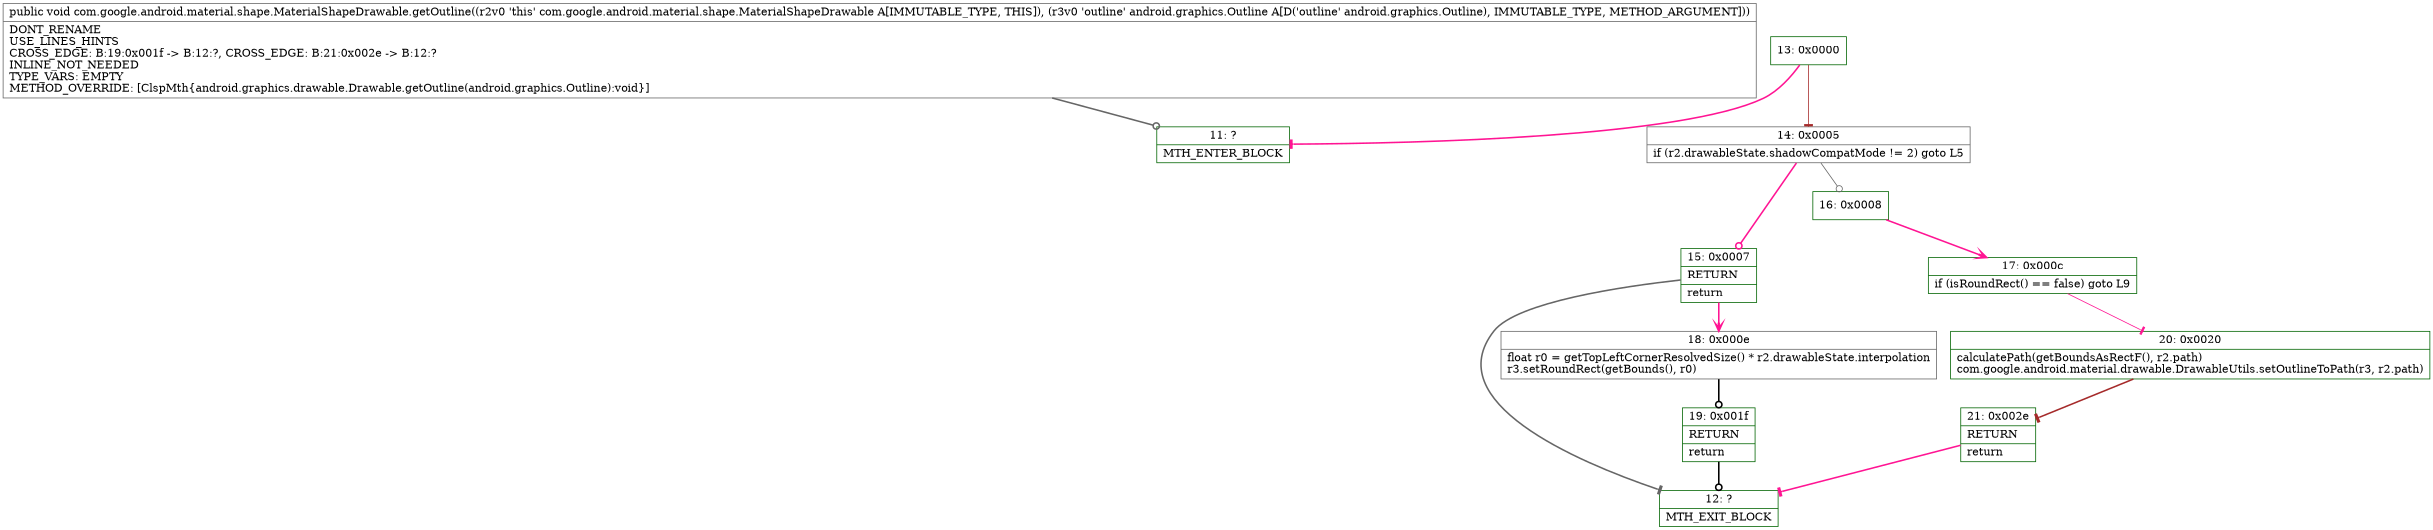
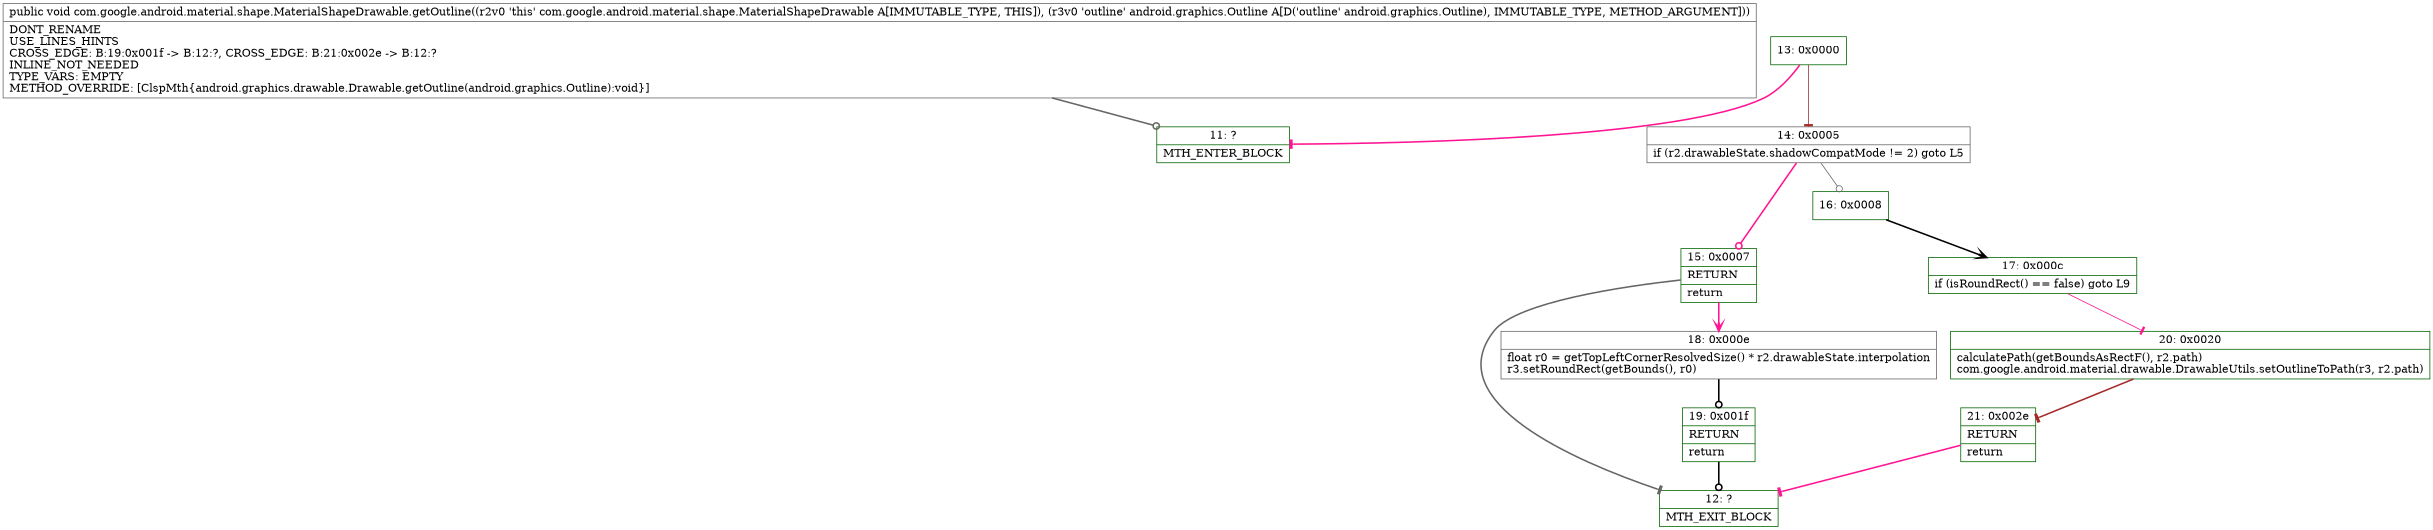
(1933, 237) -> (1933, 237)
